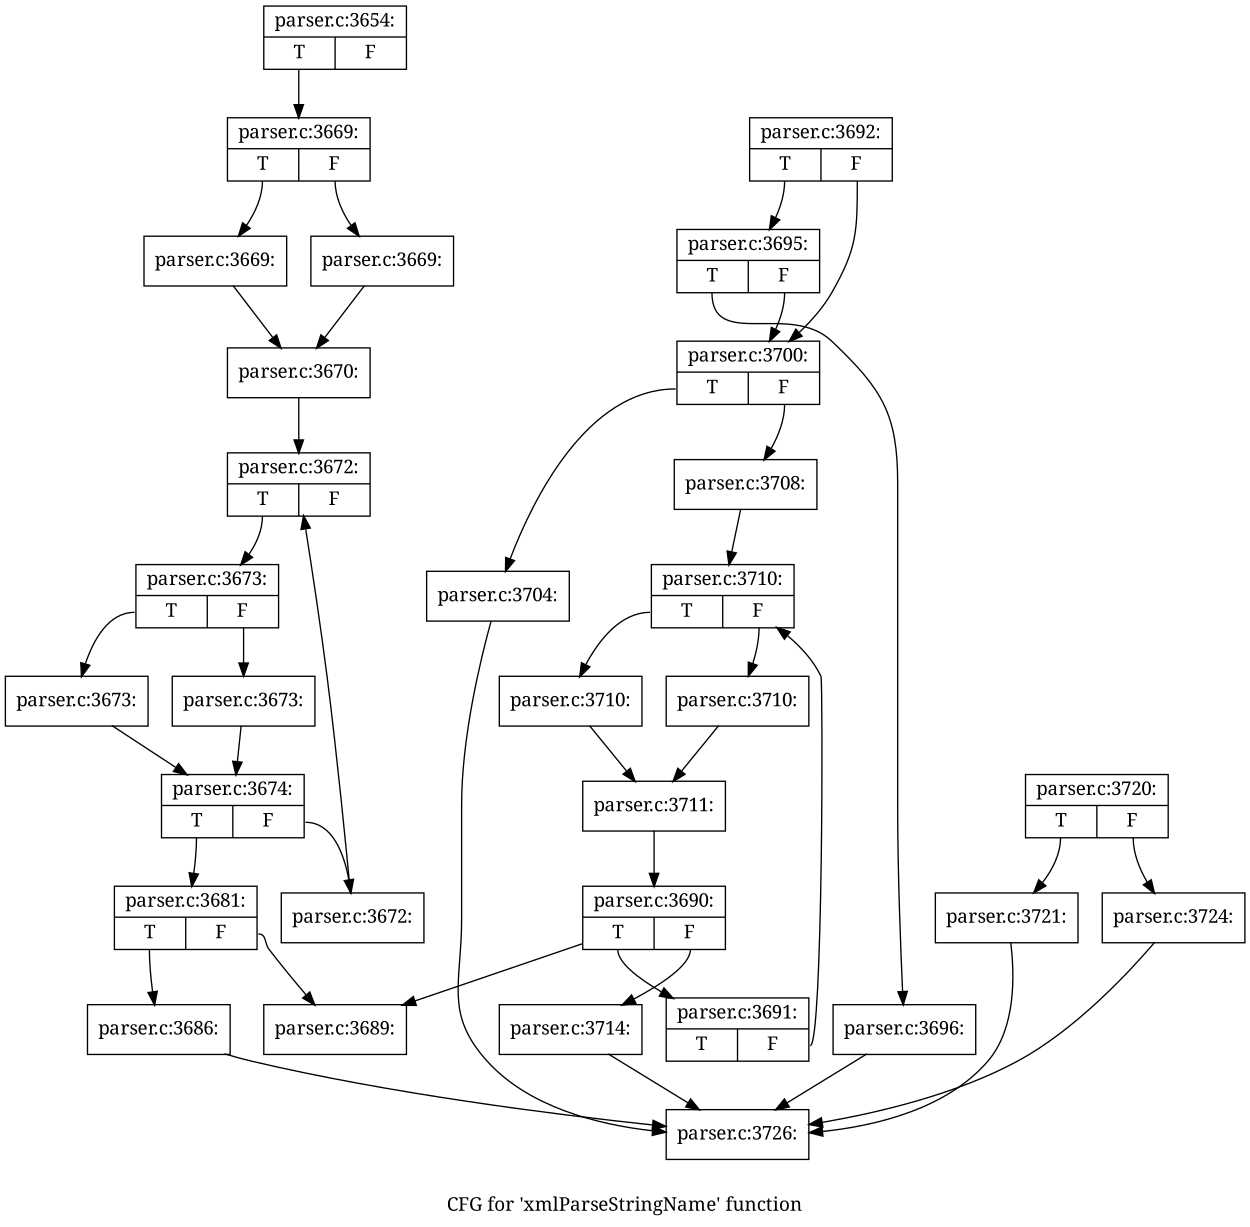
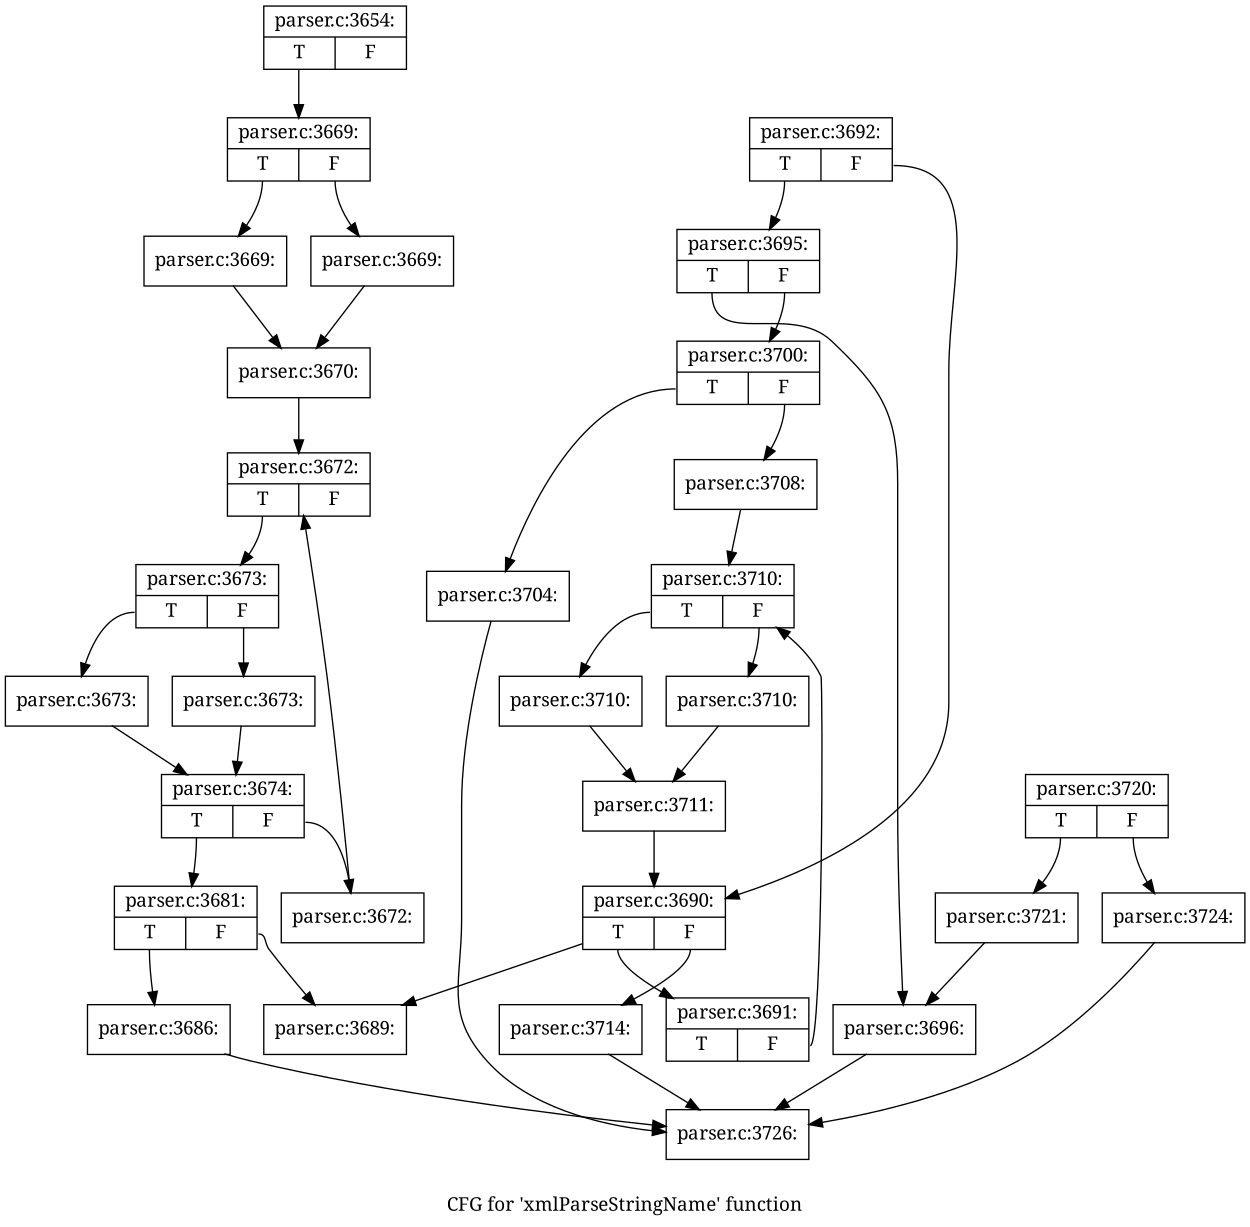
(846, 264) -> (949, 567)
(983, 1066) -> (960, 969)
